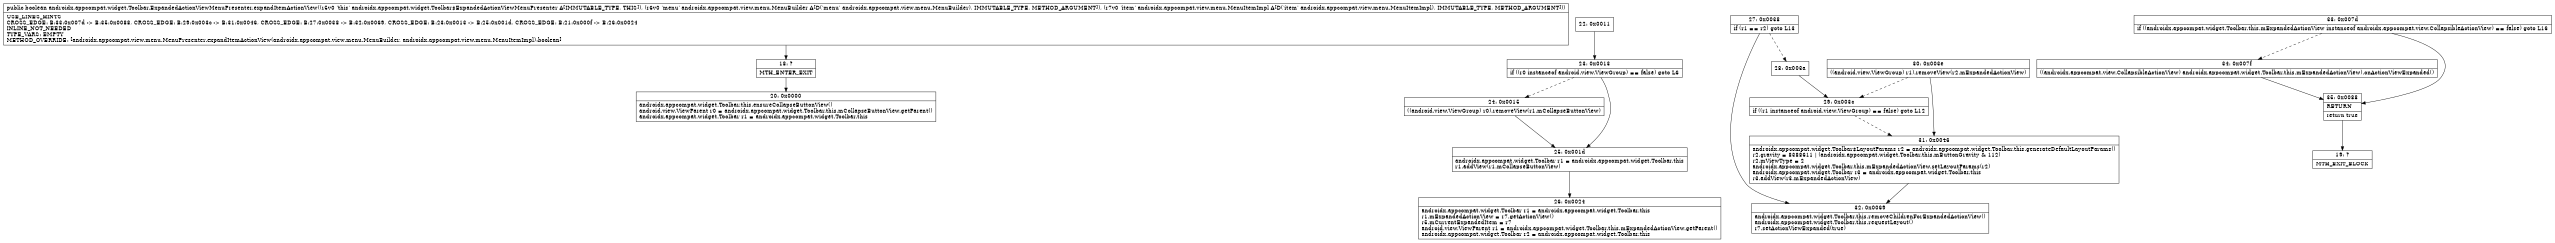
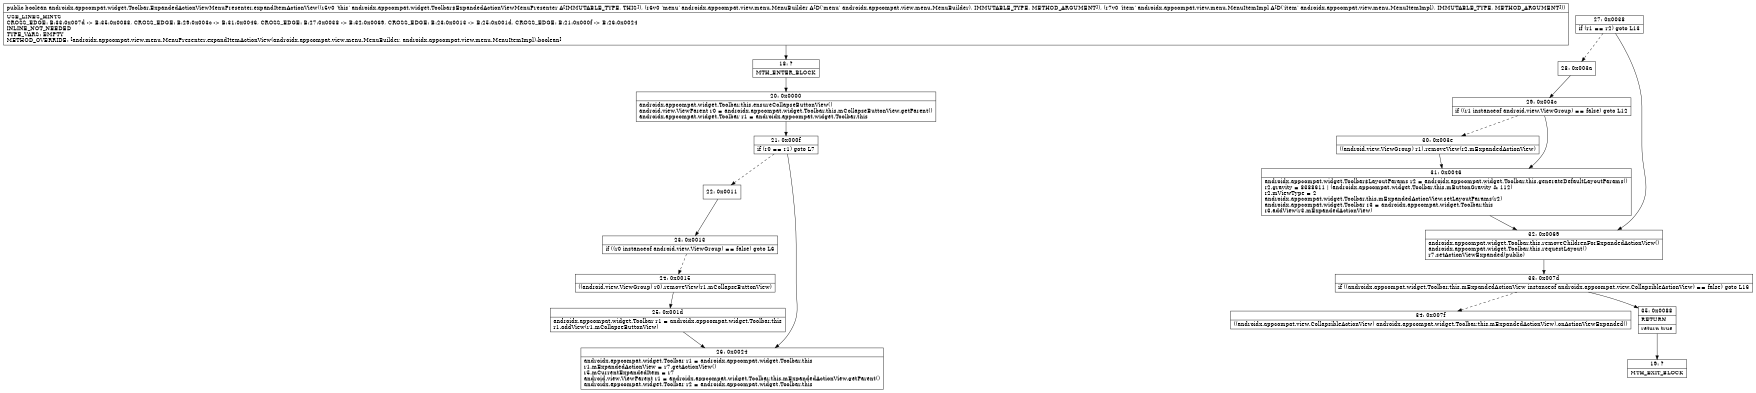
(786, 73) -> (786, 73)
(1886, 87) -> (1492, 125)
(2291, 88) -> none
(1610, 114) -> none
(1871, 125) -> (1547, 143)
none -> (786, 145)
(1800, 229) -> (1477, 255)
none -> (1544, 265)
